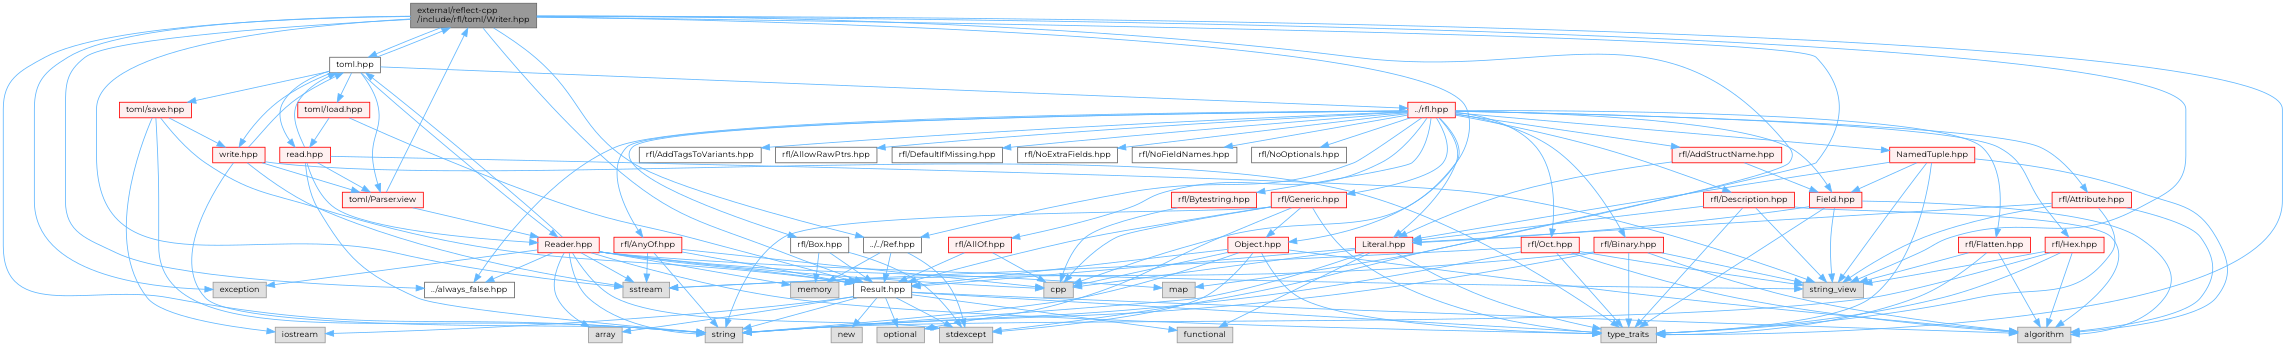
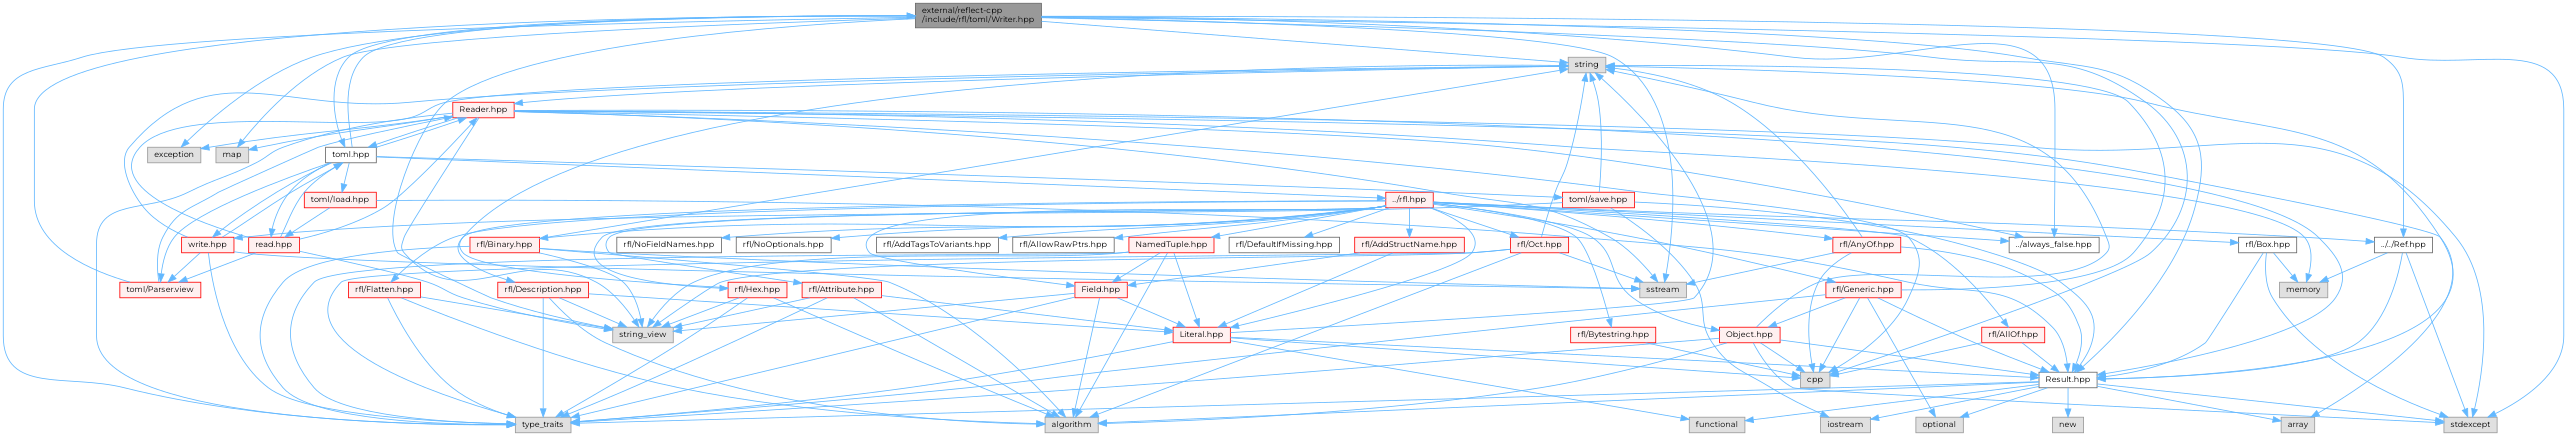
(1068, 155) -> none
(612, 314) -> (1045, 78)
